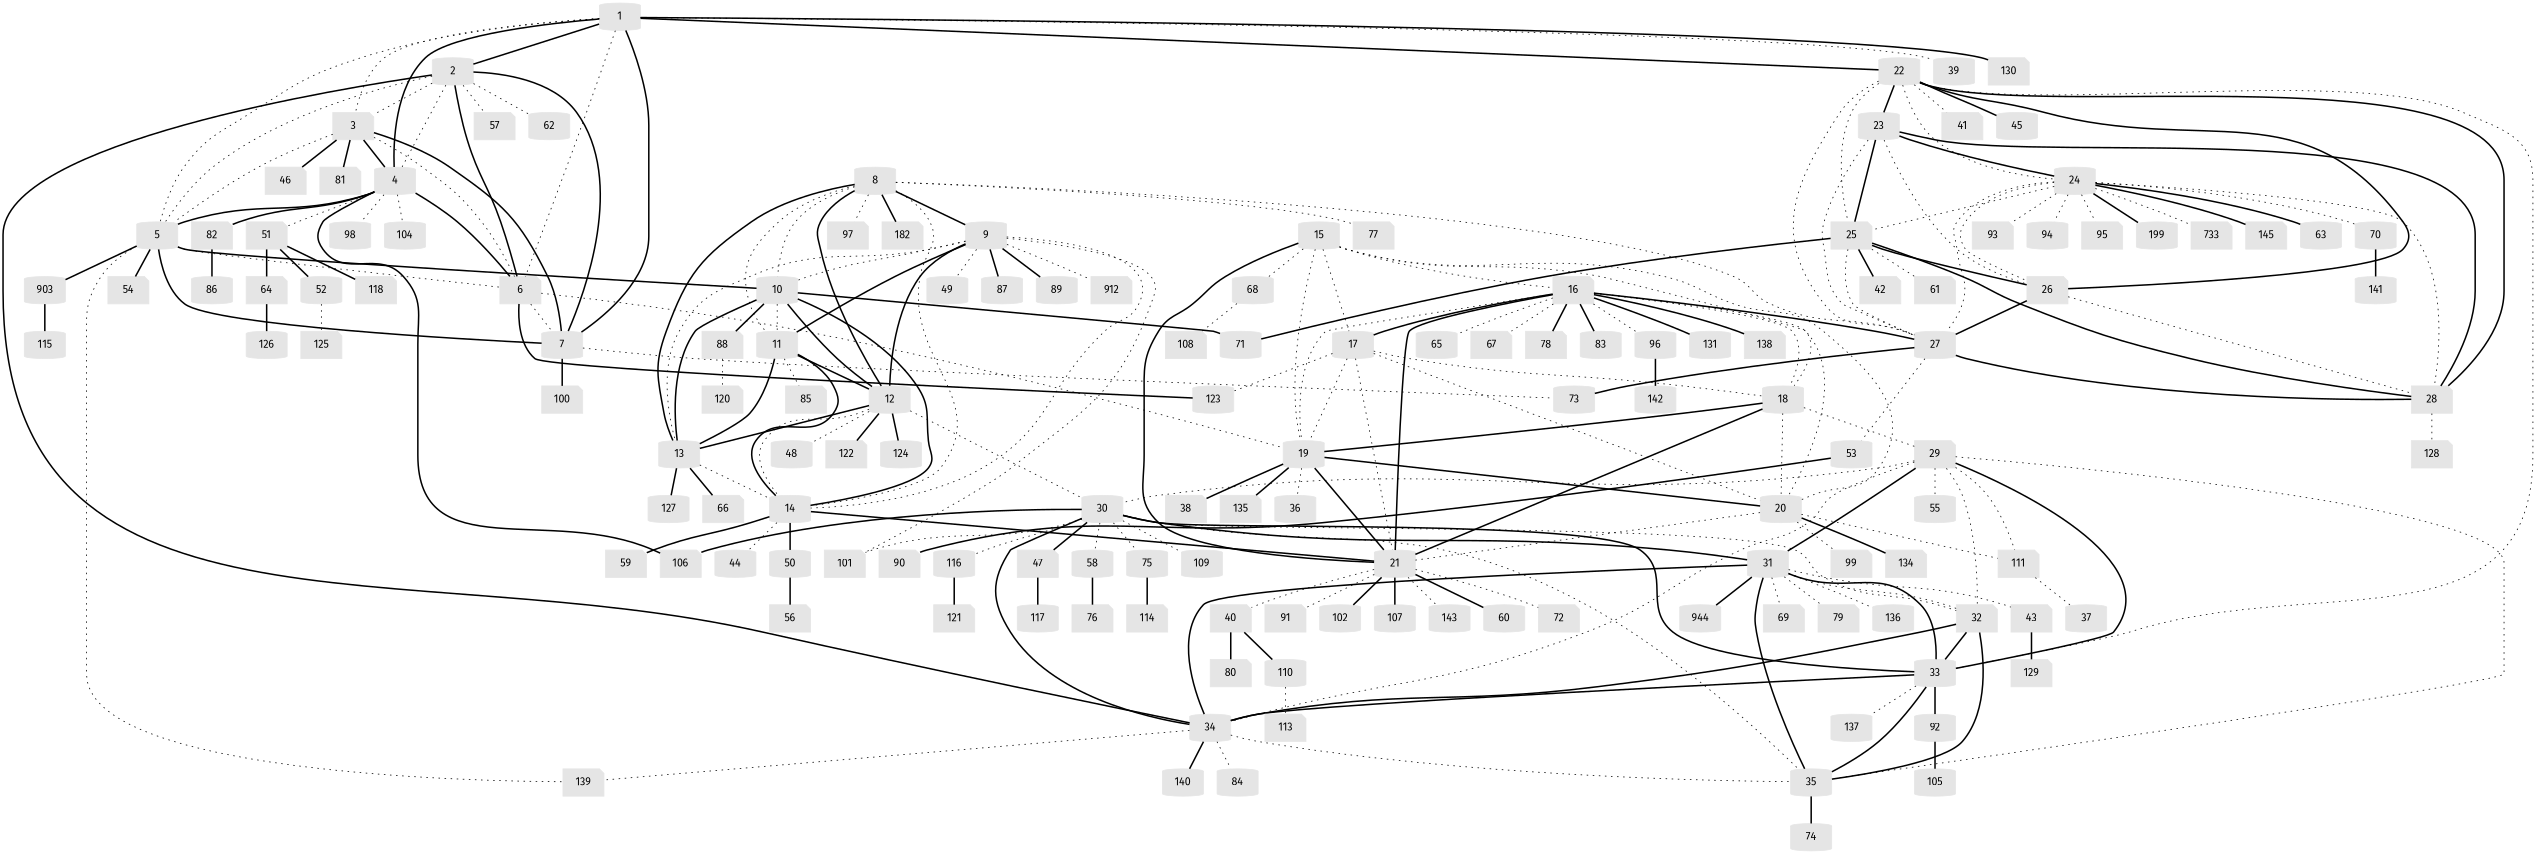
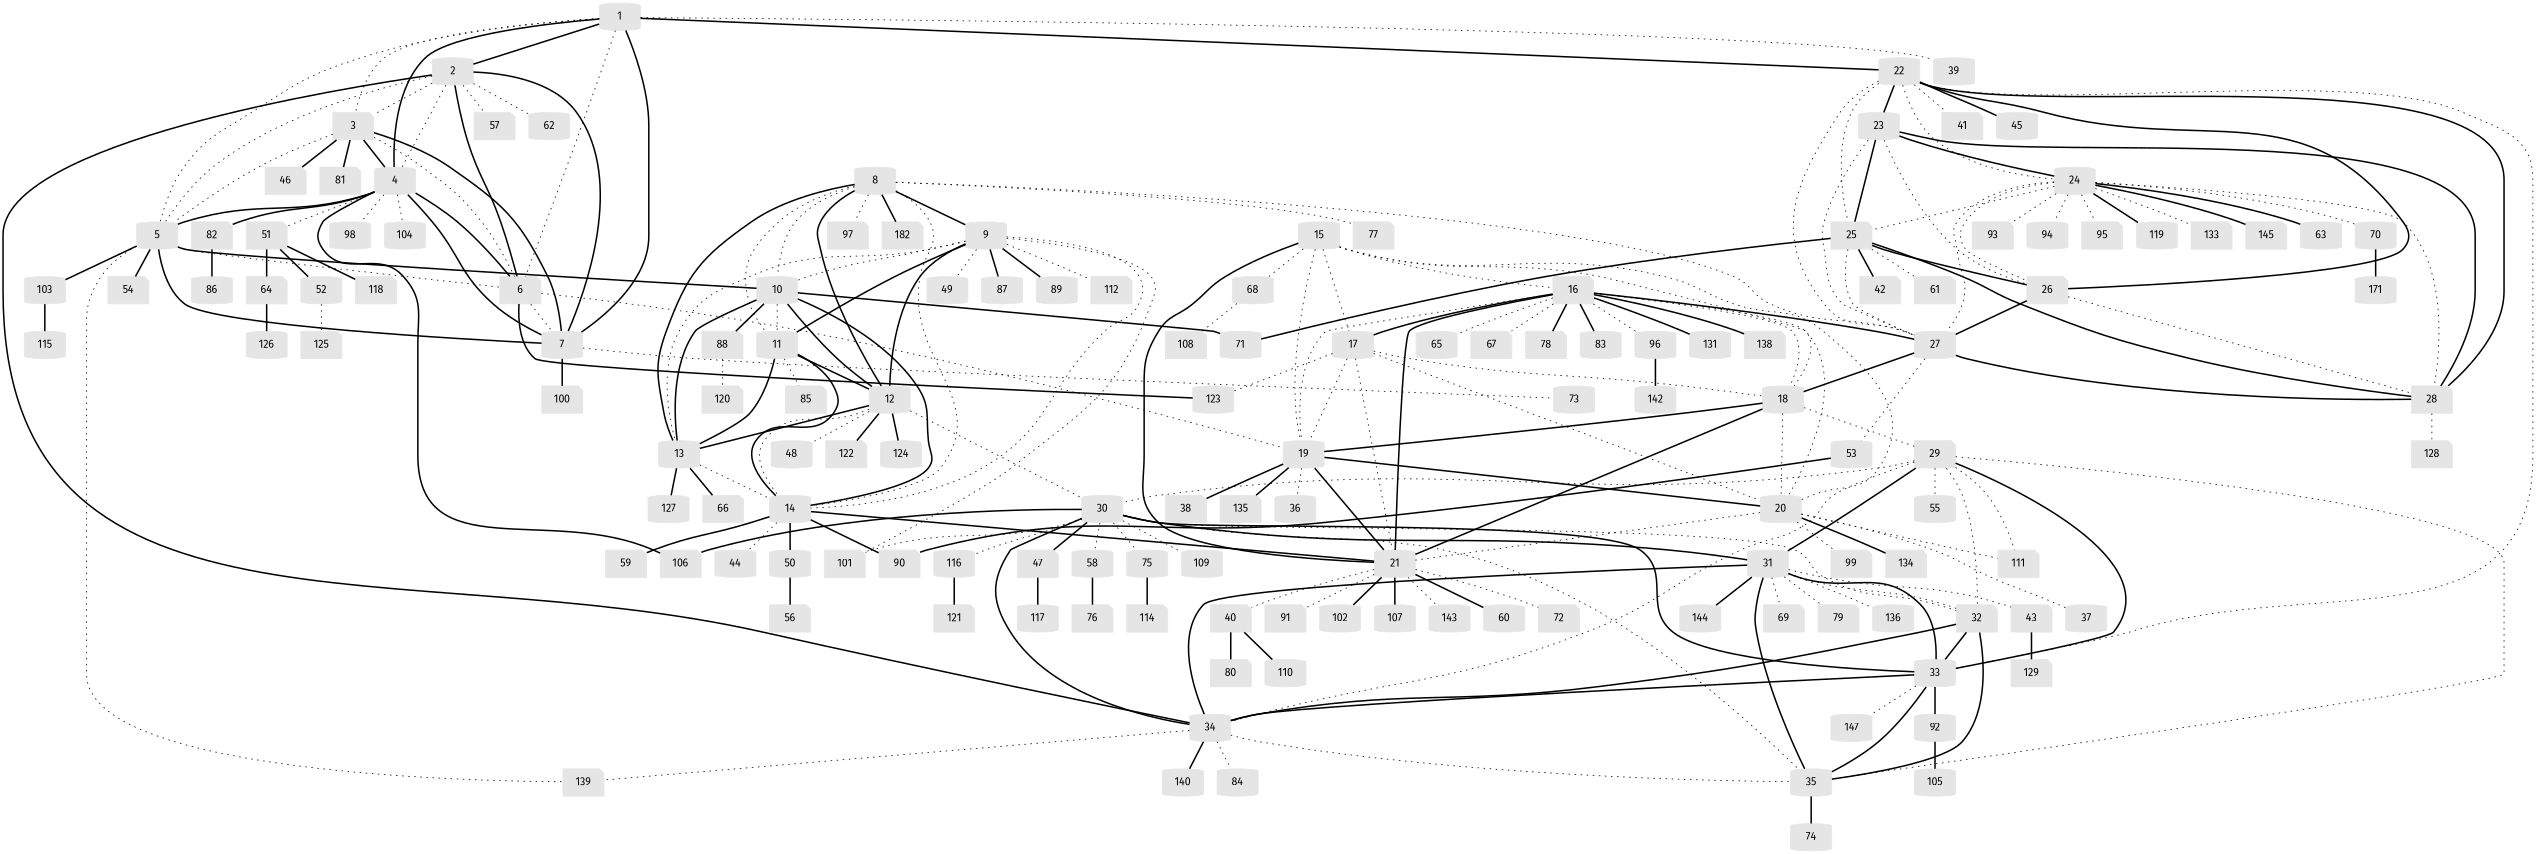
(2009, 71) -> none
(2157, 236) -> (2157, 236)
(2212, 236) -> (2212, 236)
none -> (469, 277)
(45, 290) -> (45, 290)
(1111, 290) -> (1111, 290)
(2376, 290) -> (2376, 290)
(1754, 366) -> (1859, 372)
none -> (845, 536)
(2053, 591) -> (1937, 551)
(1700, 618) -> (1700, 618)
(1285, 728) -> none
(1851, 728) -> (1851, 728)
